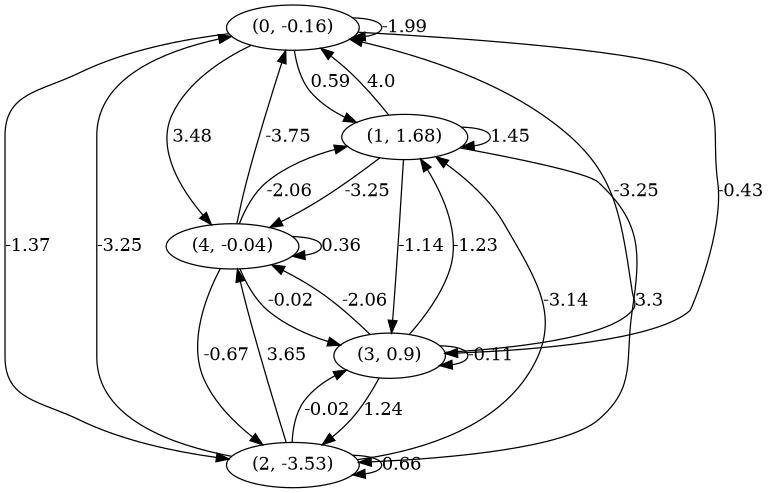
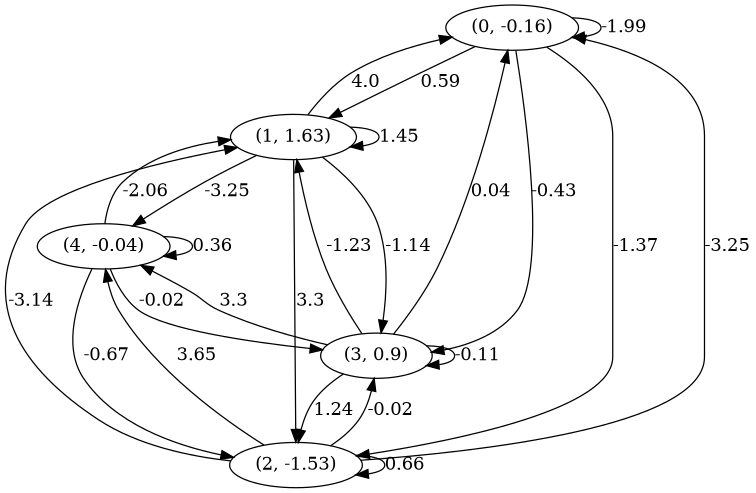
(172, 116) -> none
(405, 137) -> (293, 137)
(257, 143) -> none
(637, 192) -> (491, 192)
(365, 301) -> (234, 301)
(293, 465) -> (296, 465)
